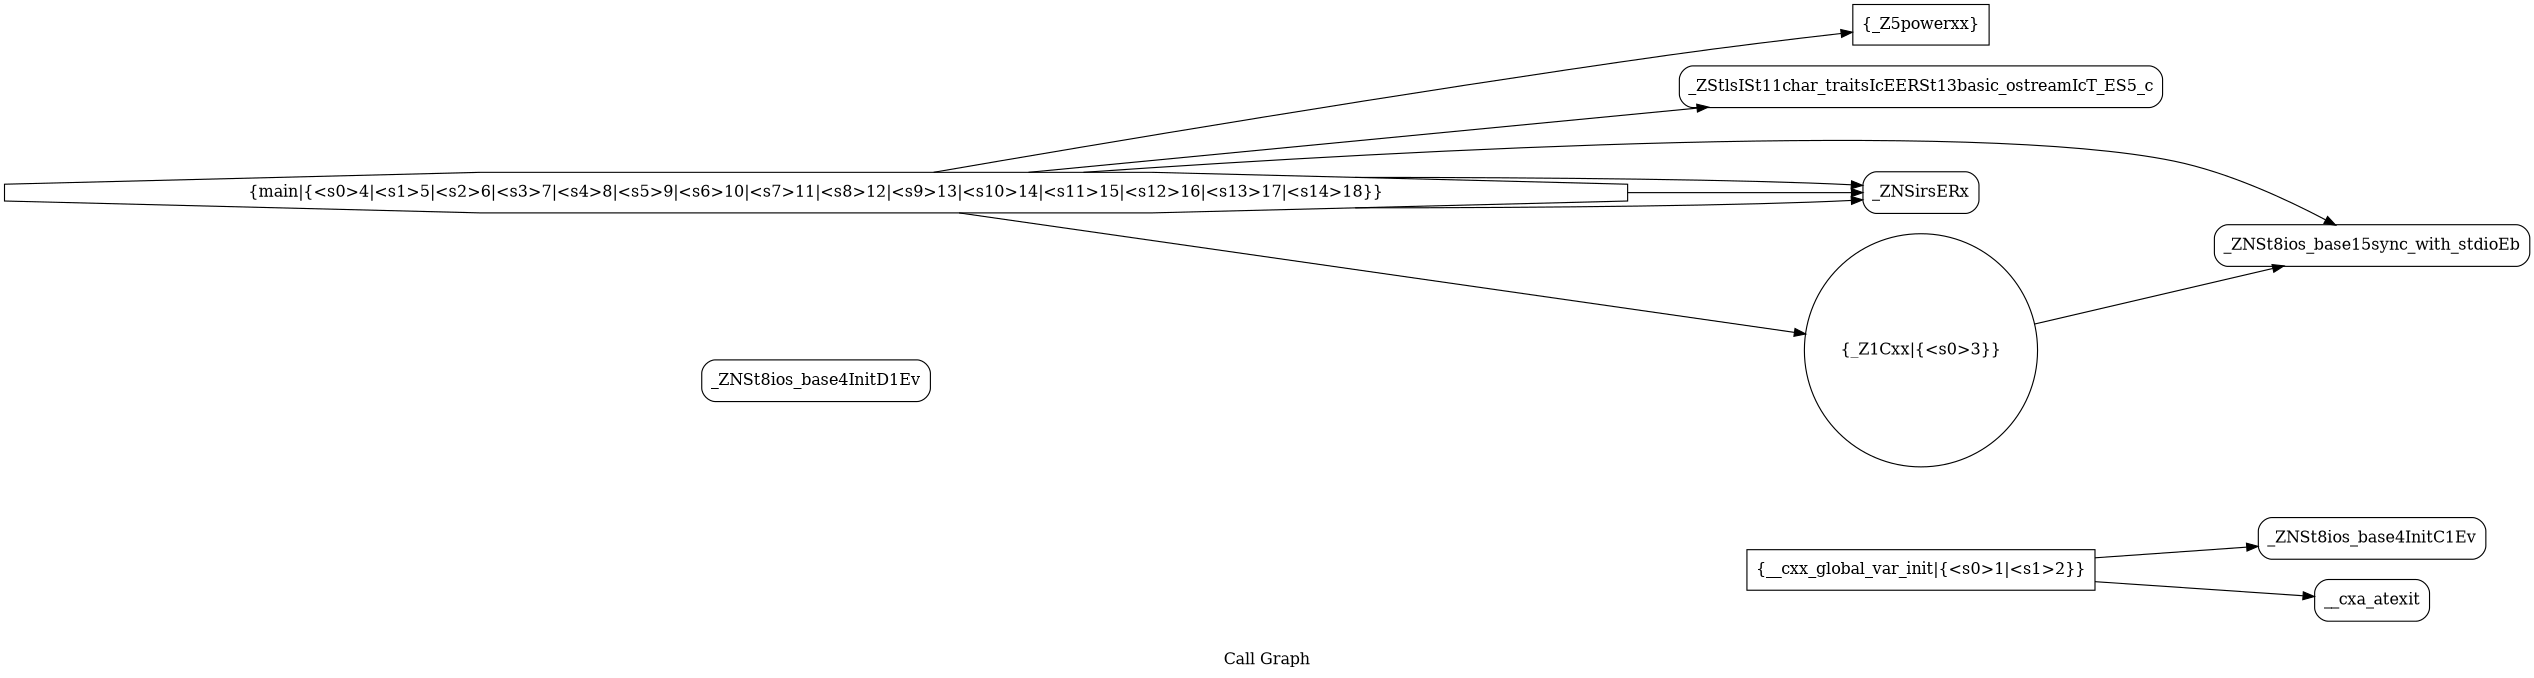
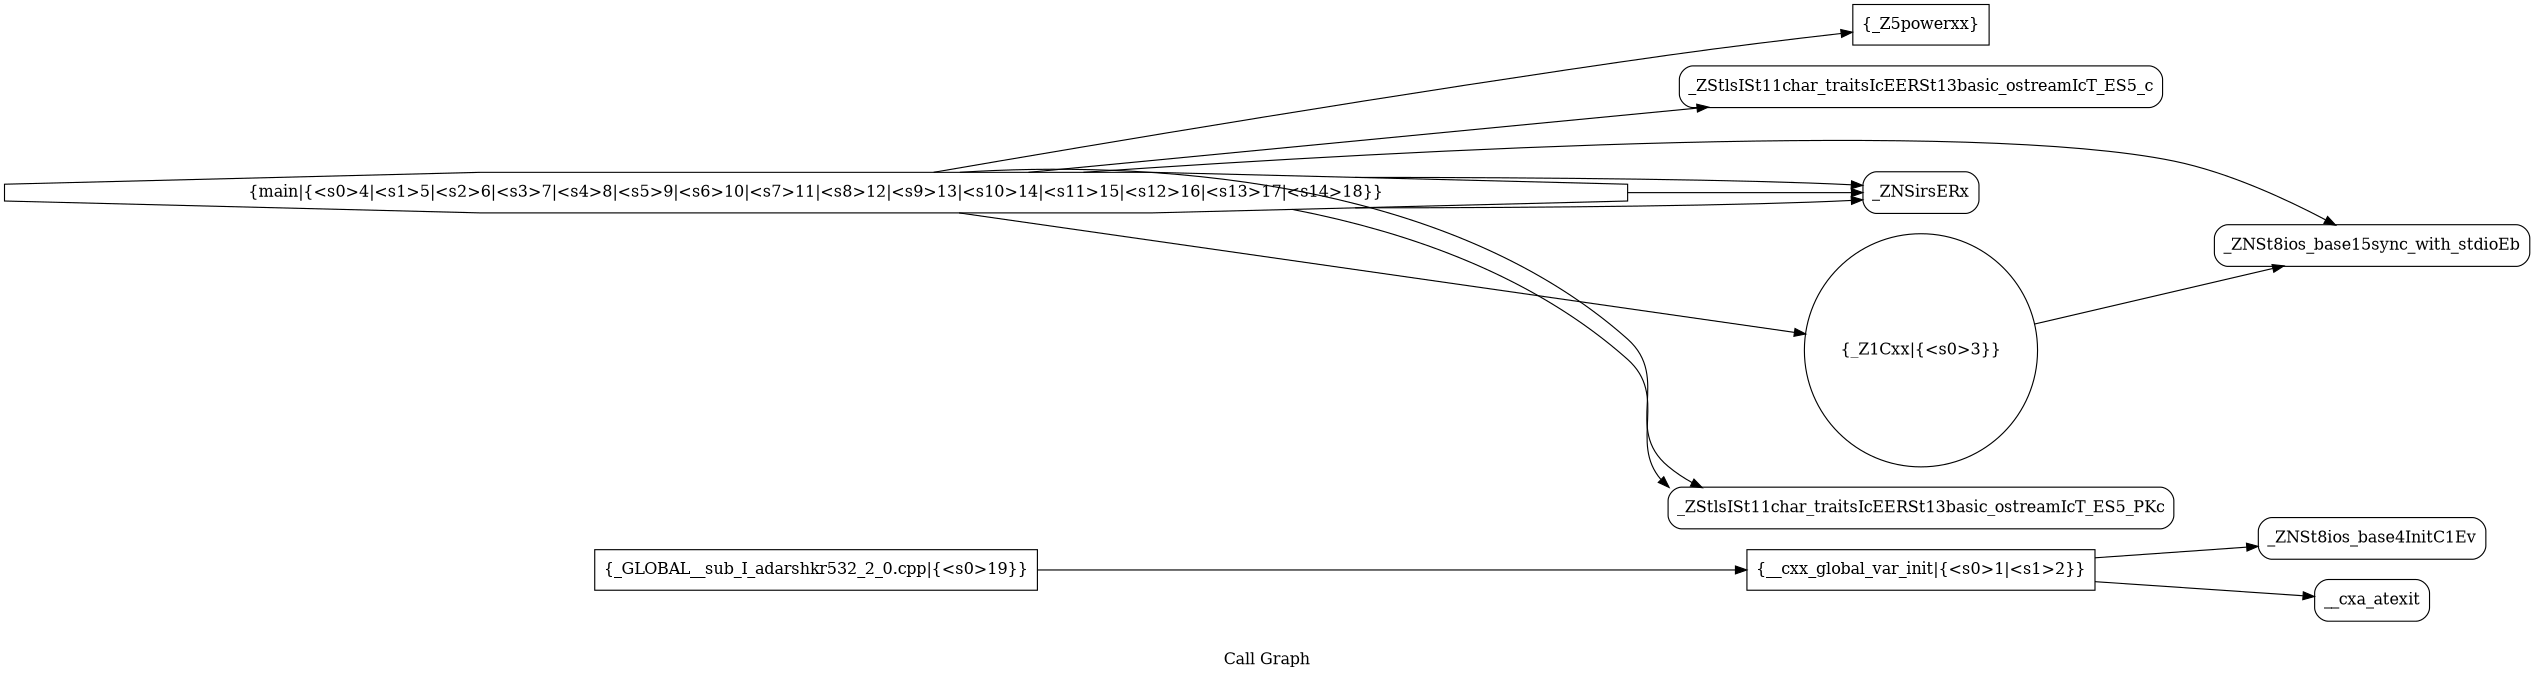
(816, 381) -> none
none -> (1921, 508)
none -> (816, 570)
